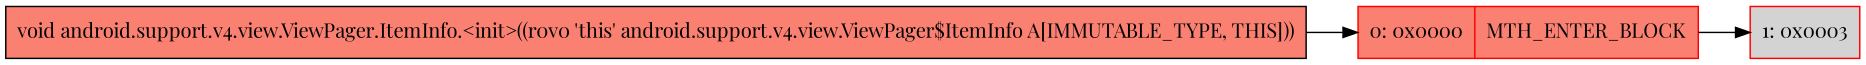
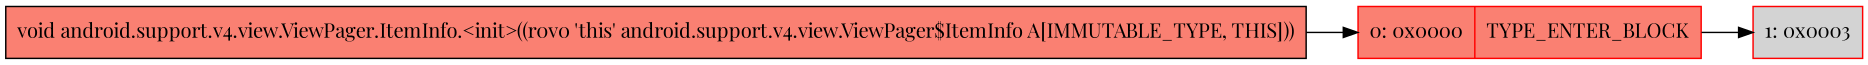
(1587, 32) -> (1588, 32)
